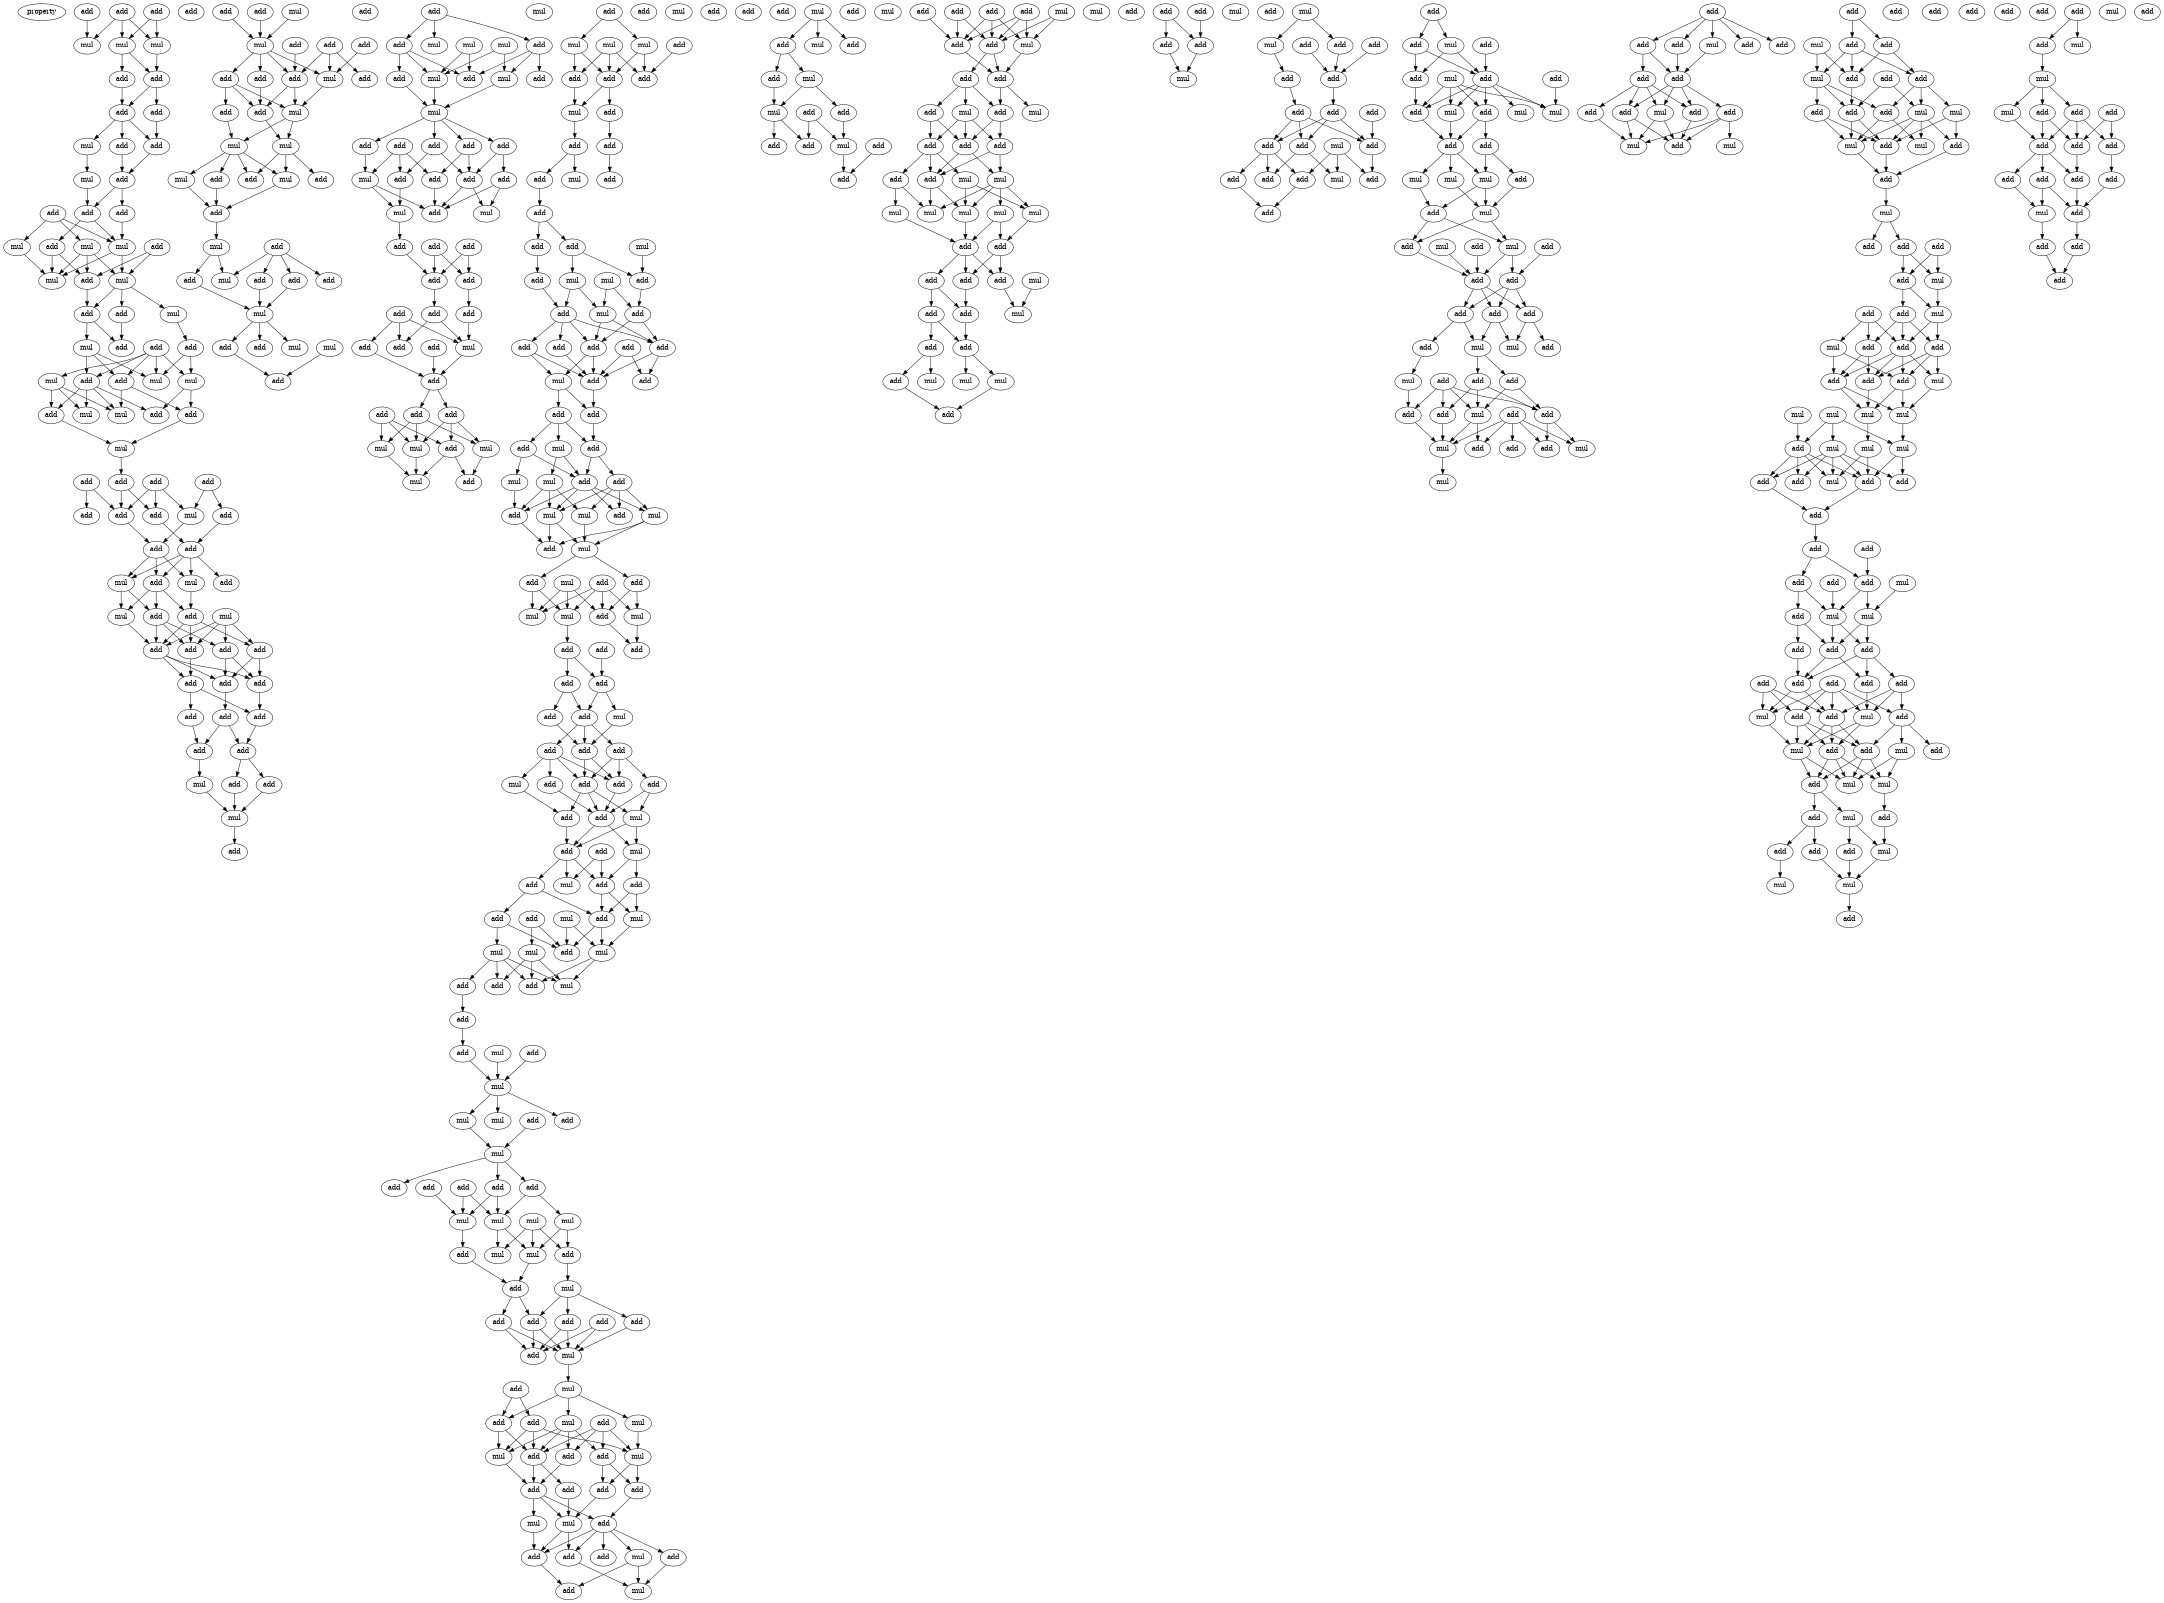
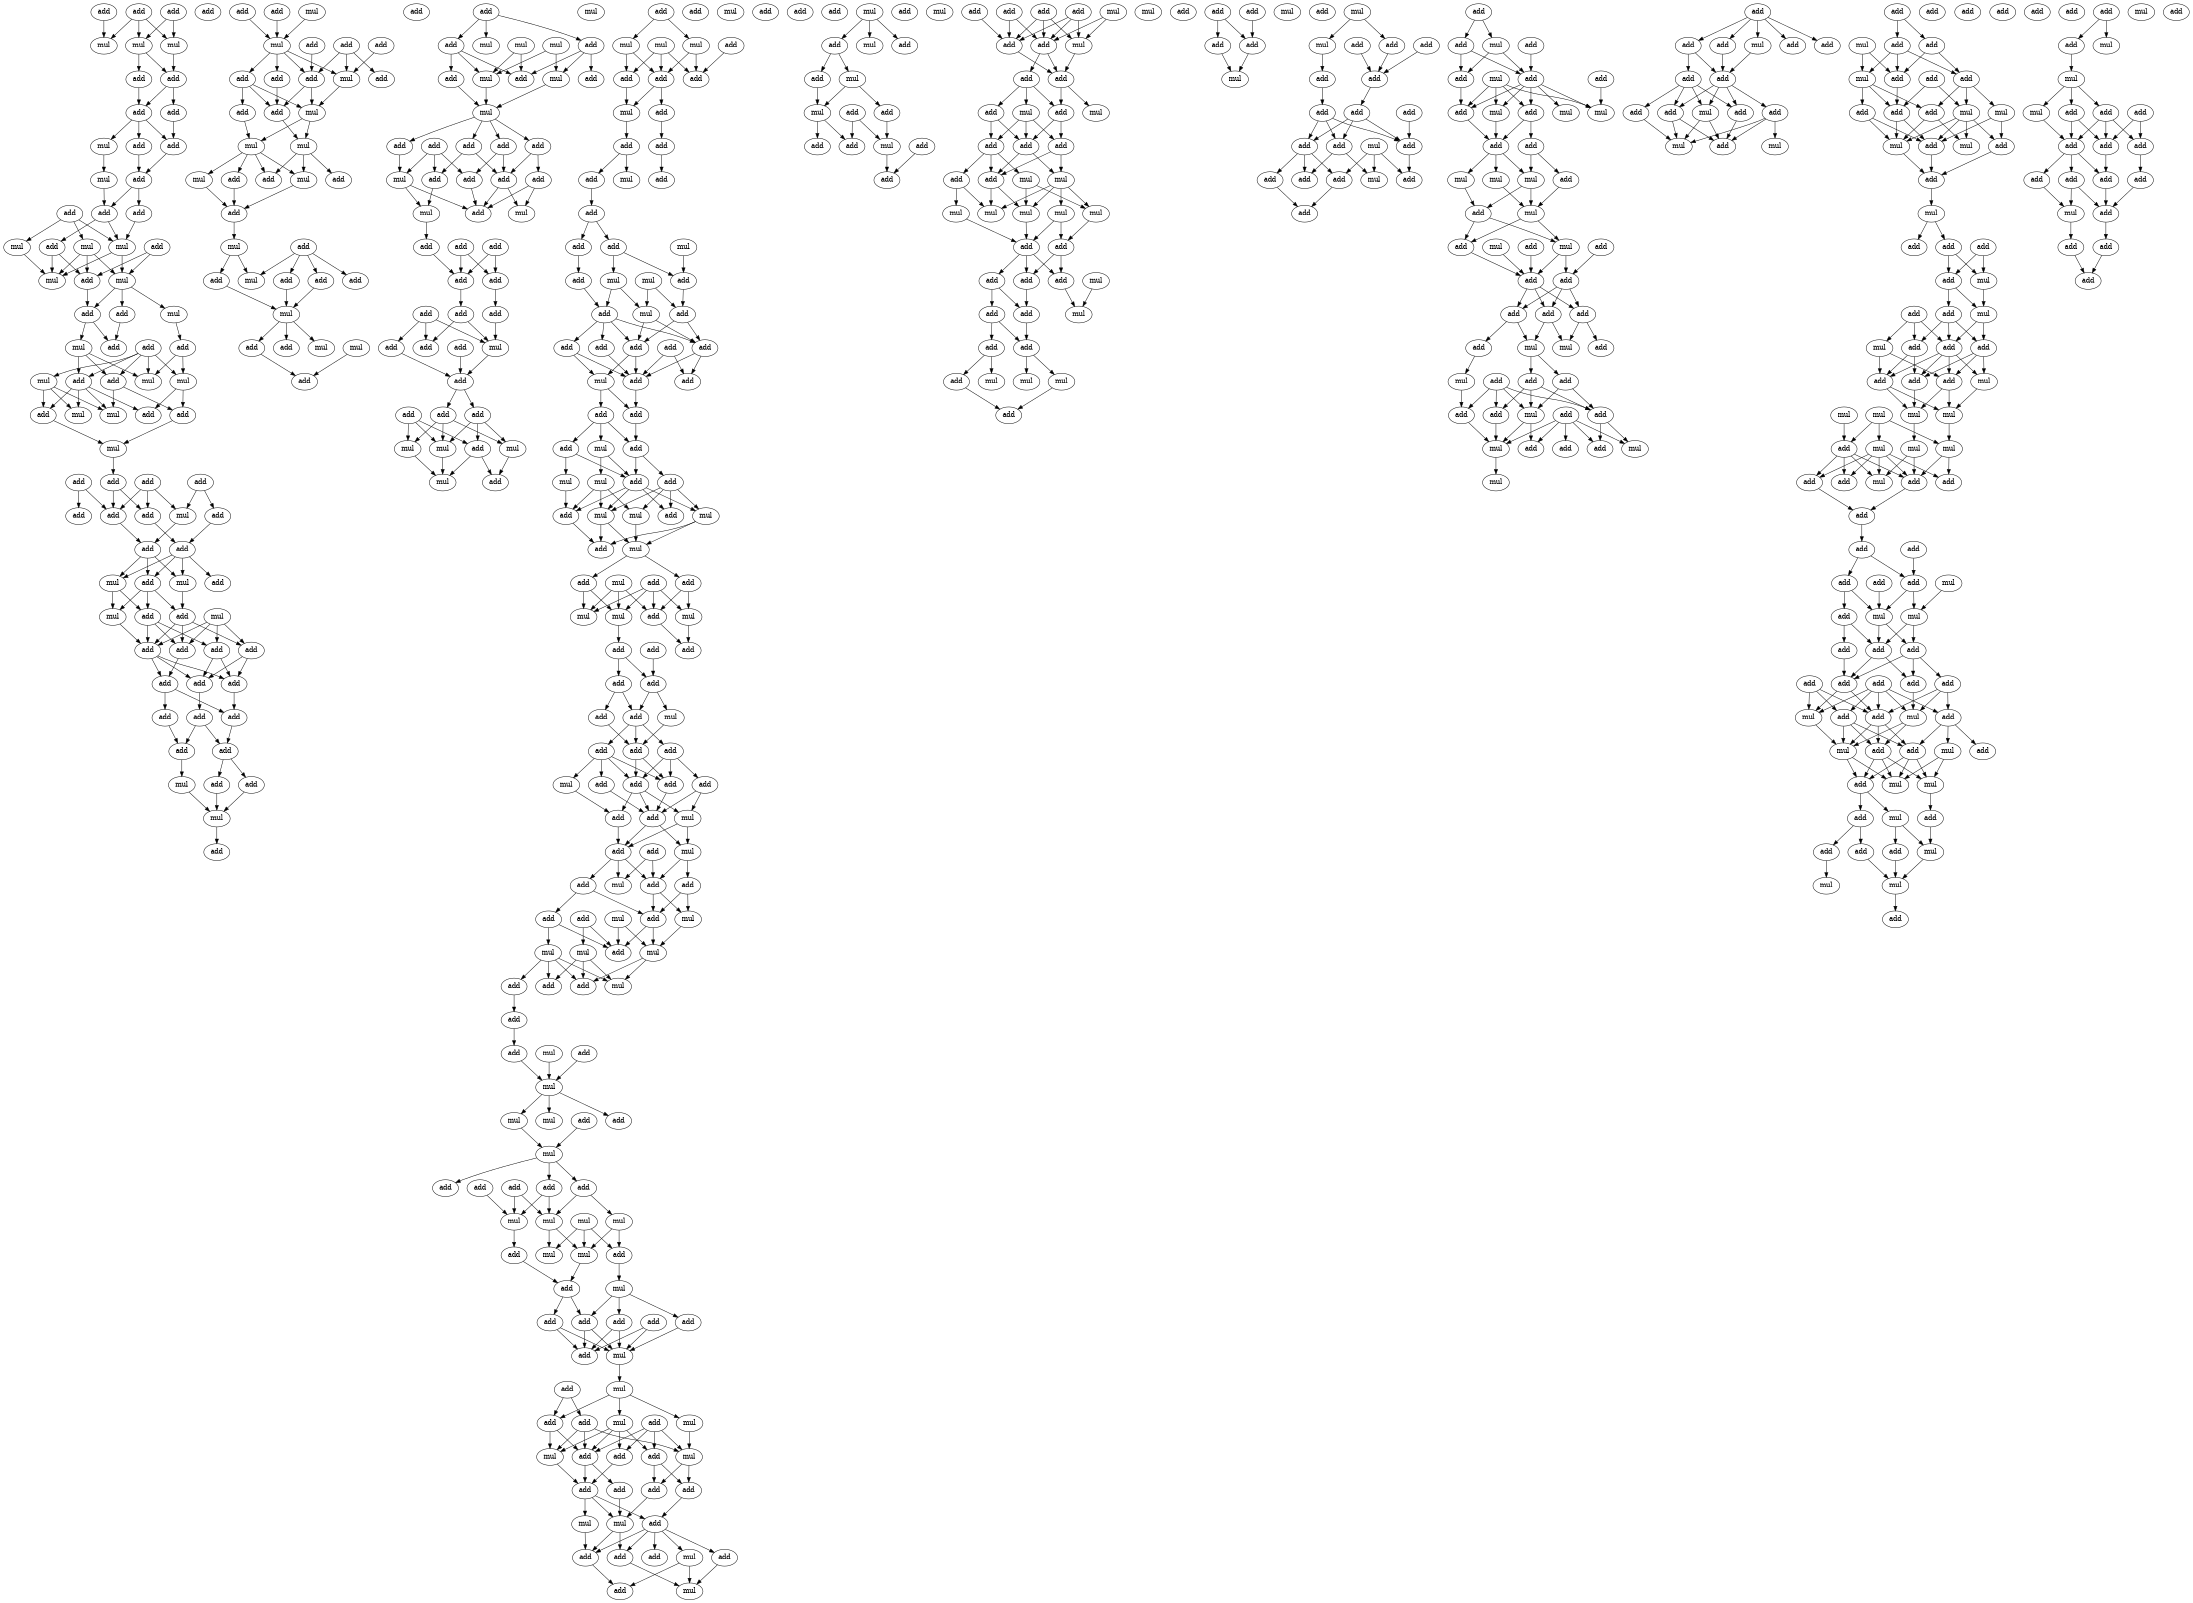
(42, 12) -> none
